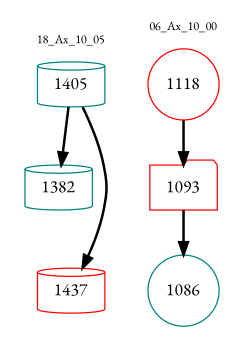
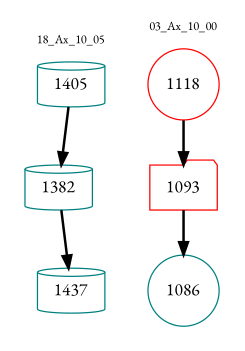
(184, 27) -> (184, 27)
(106, 181) -> (64, 233)
(71, 291) -> (71, 291)
